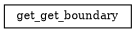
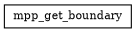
(68, 16) -> (68, 16)
